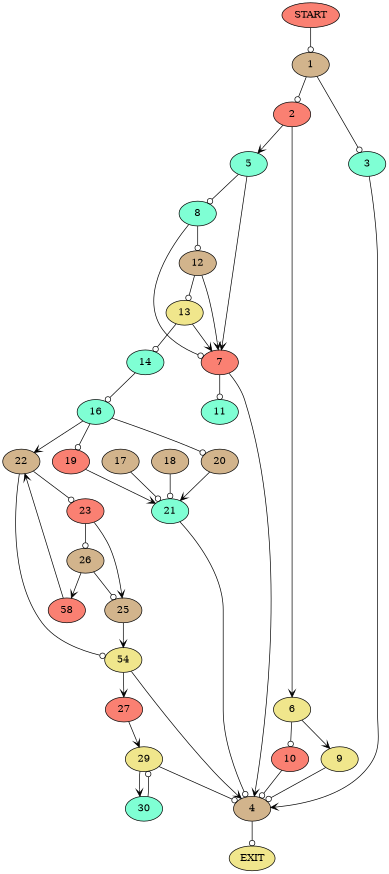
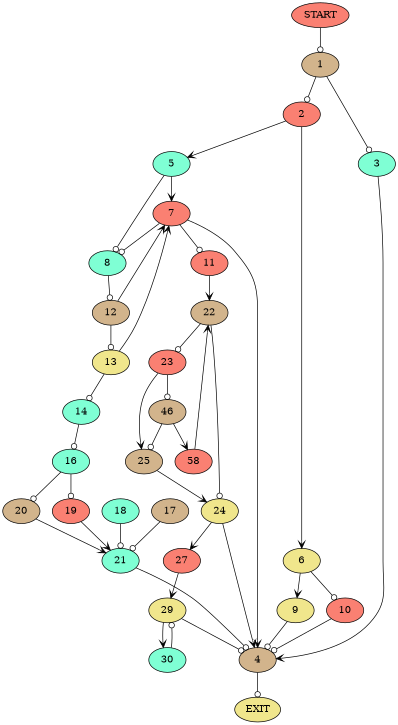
(154, 295) -> (142, 237)
(220, 412) -> (209, 263)
(61, 435) -> (209, 285)
(170, 462) -> (121, 511)
(85, 561) -> (167, 412)
(123, 660) -> (220, 511)
